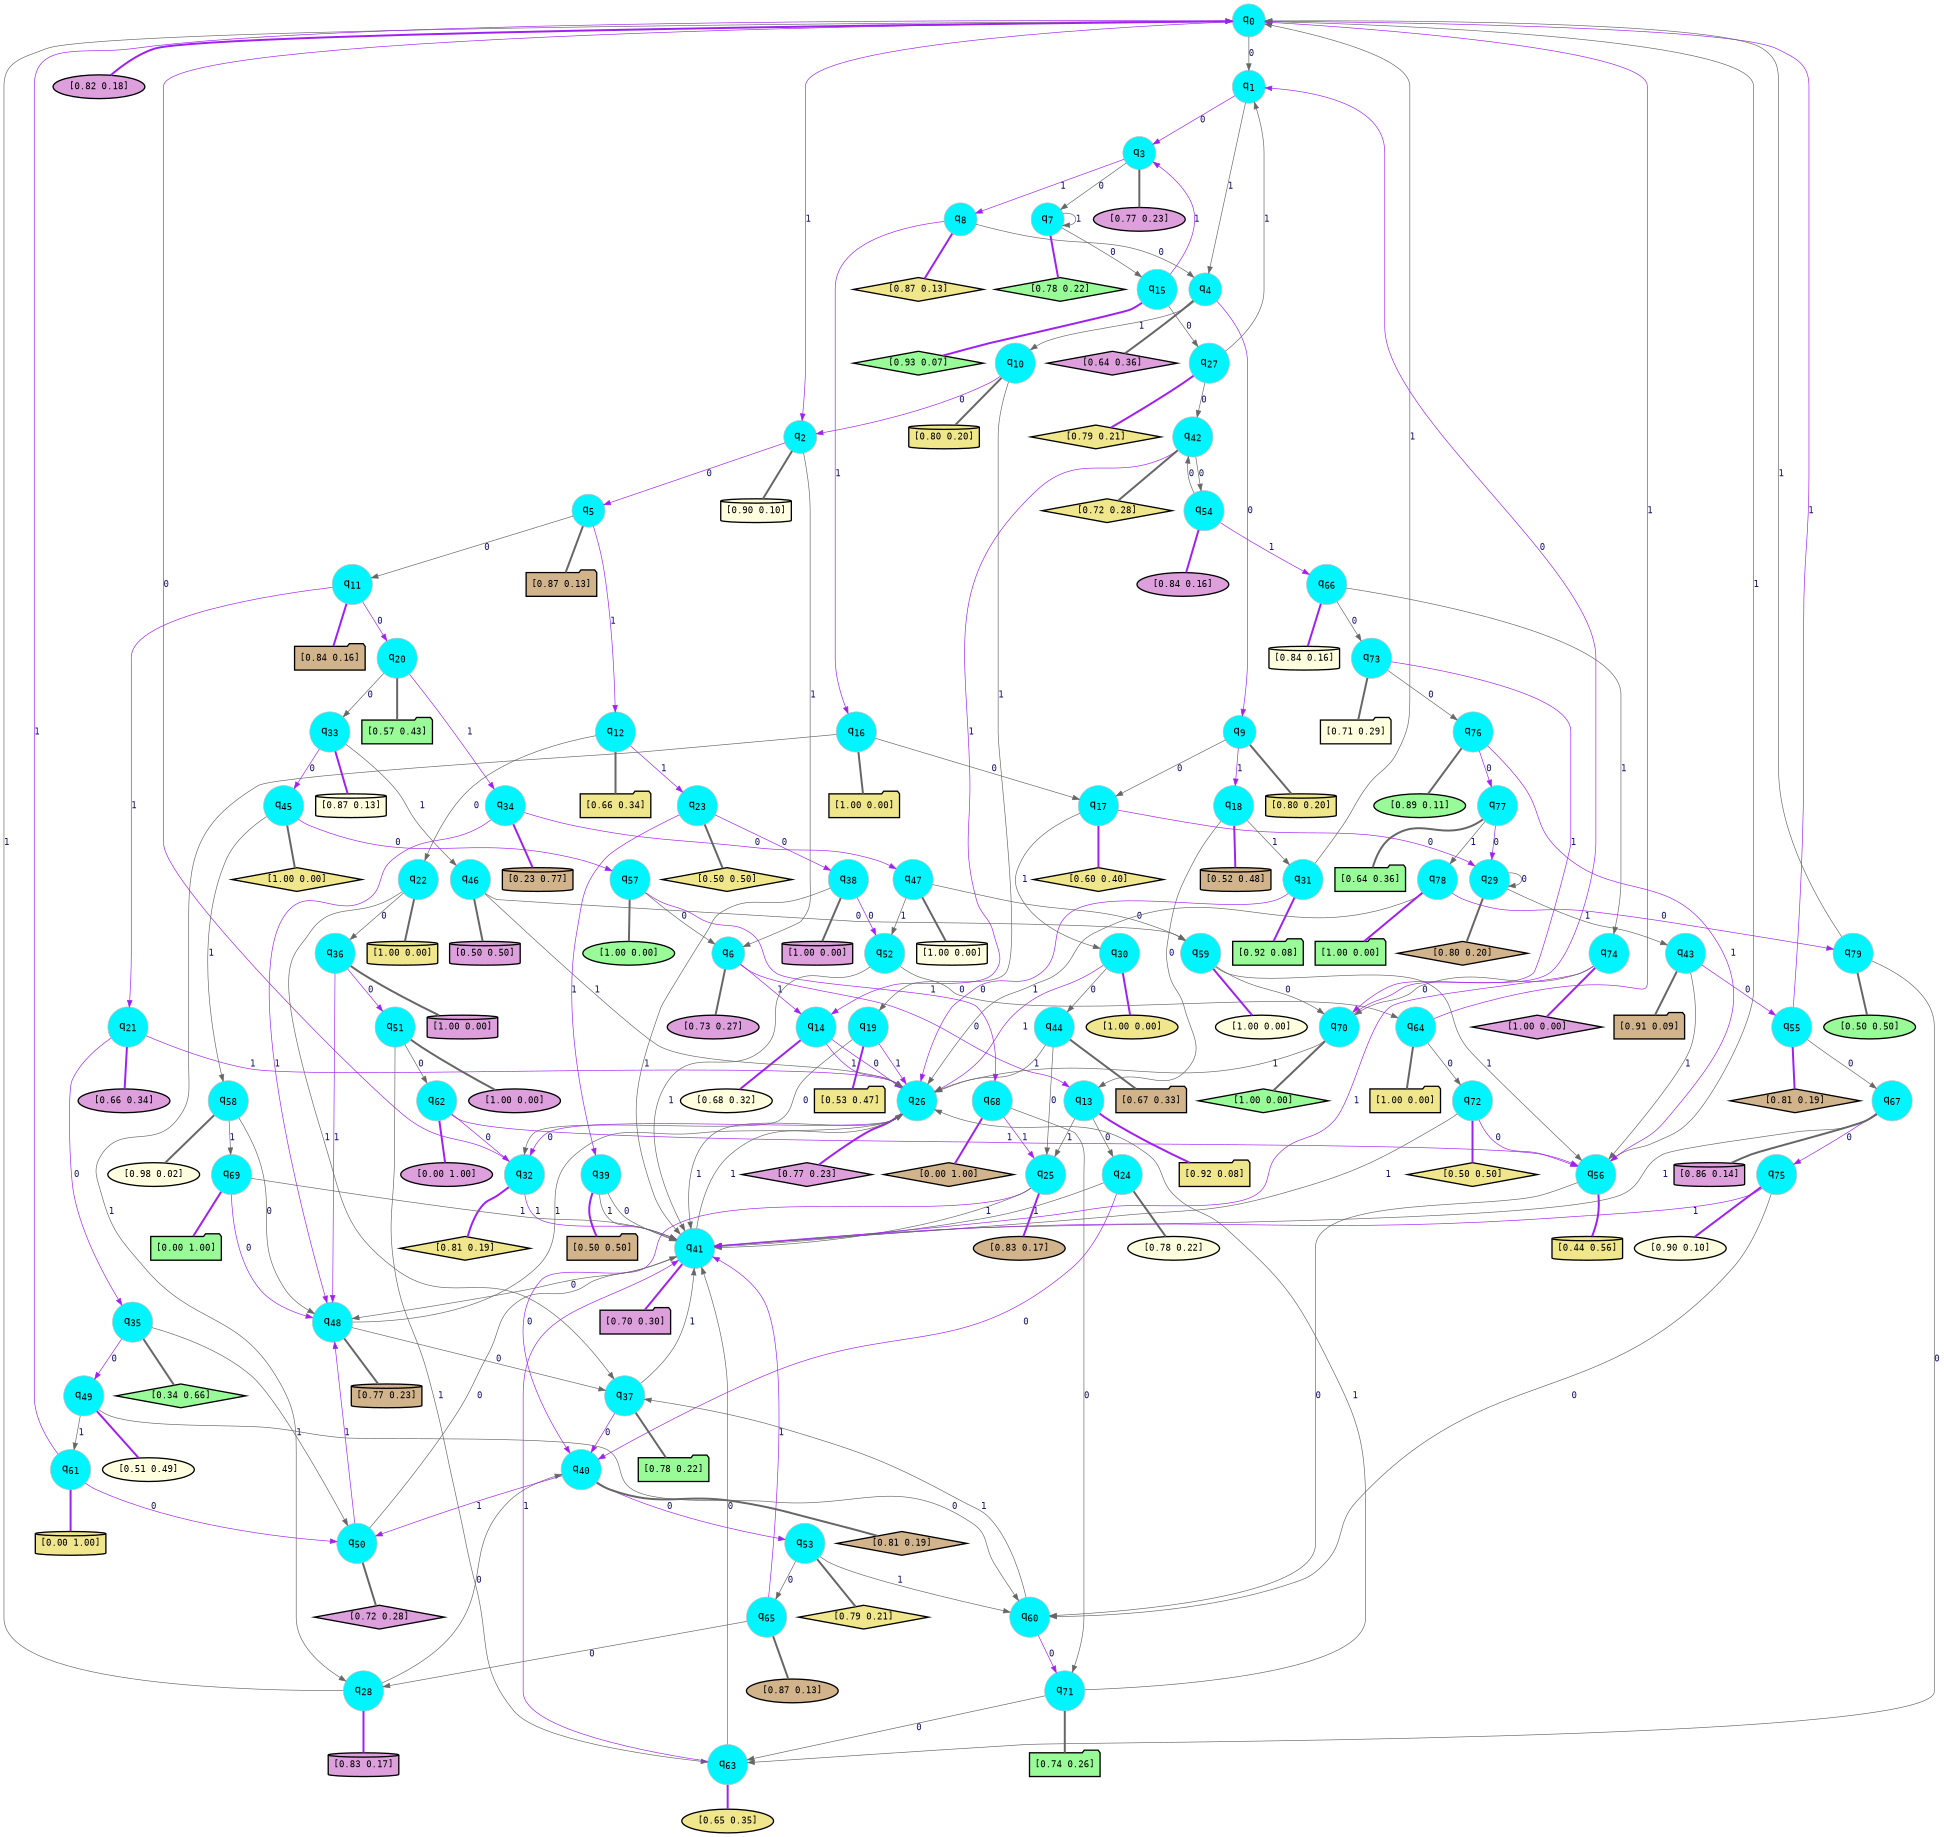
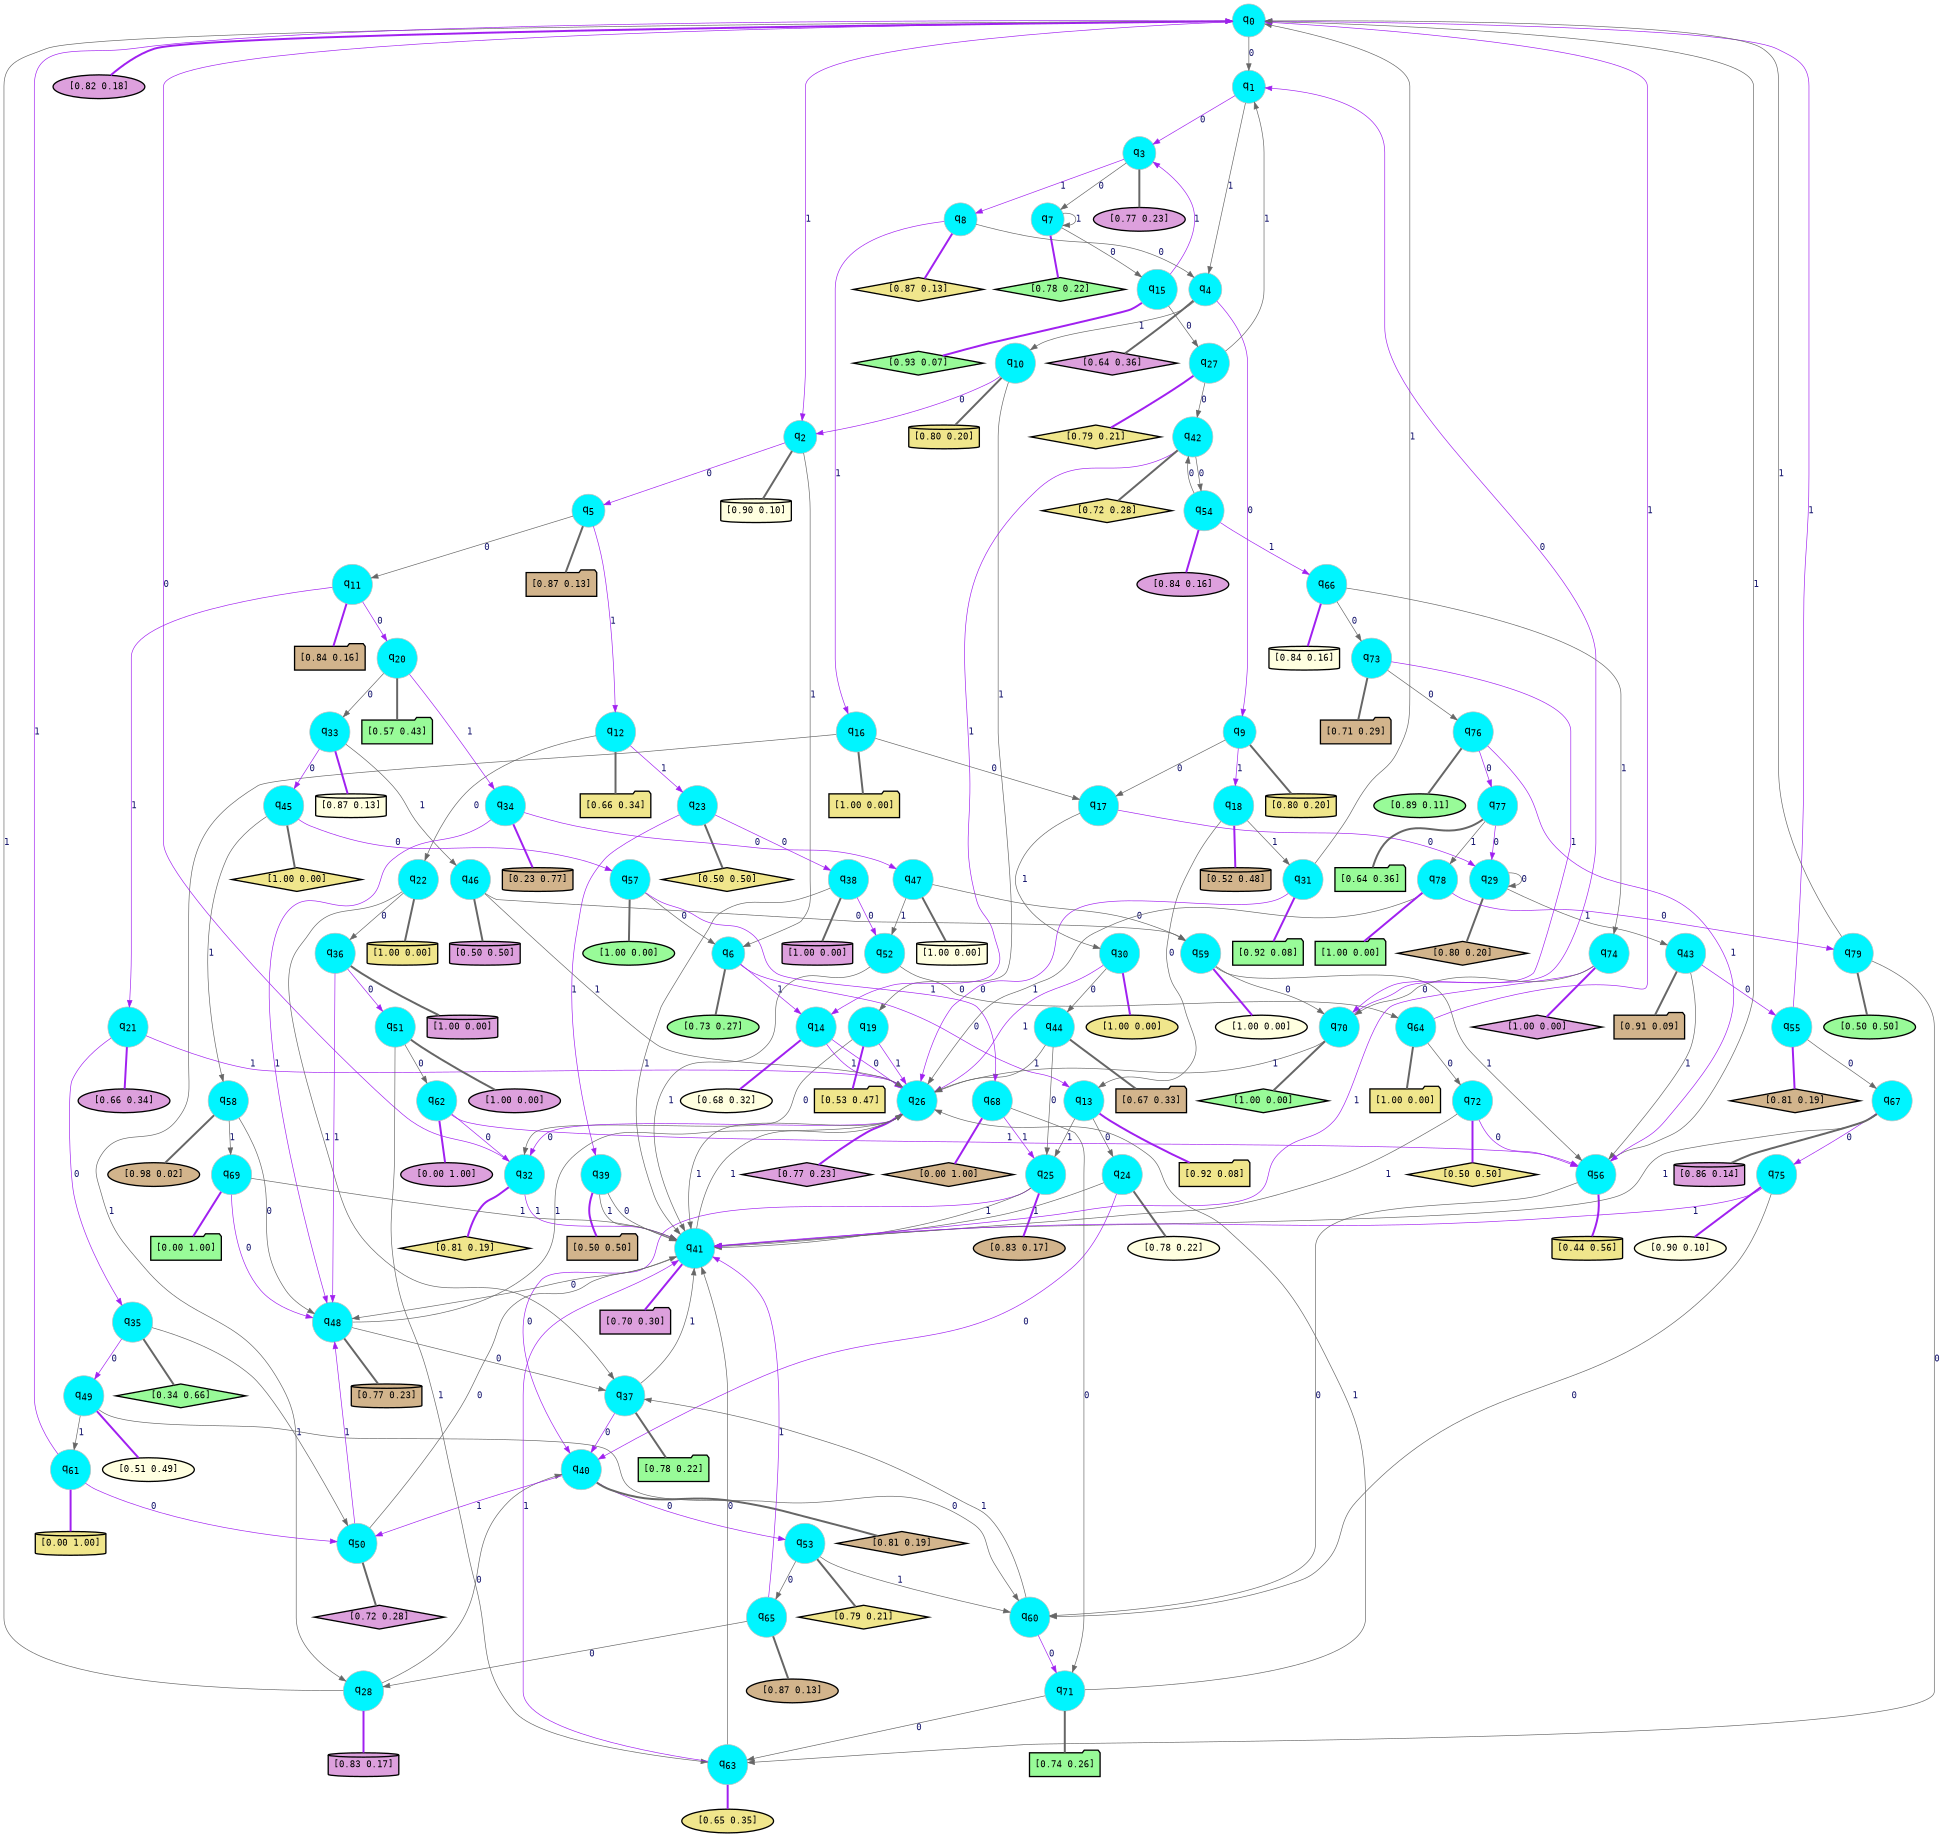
(1356, 732) -> (1356, 732)
(1098, 880) -> none
(713, 1027) -> (713, 1027)
(154, 1175) -> (154, 1175)
